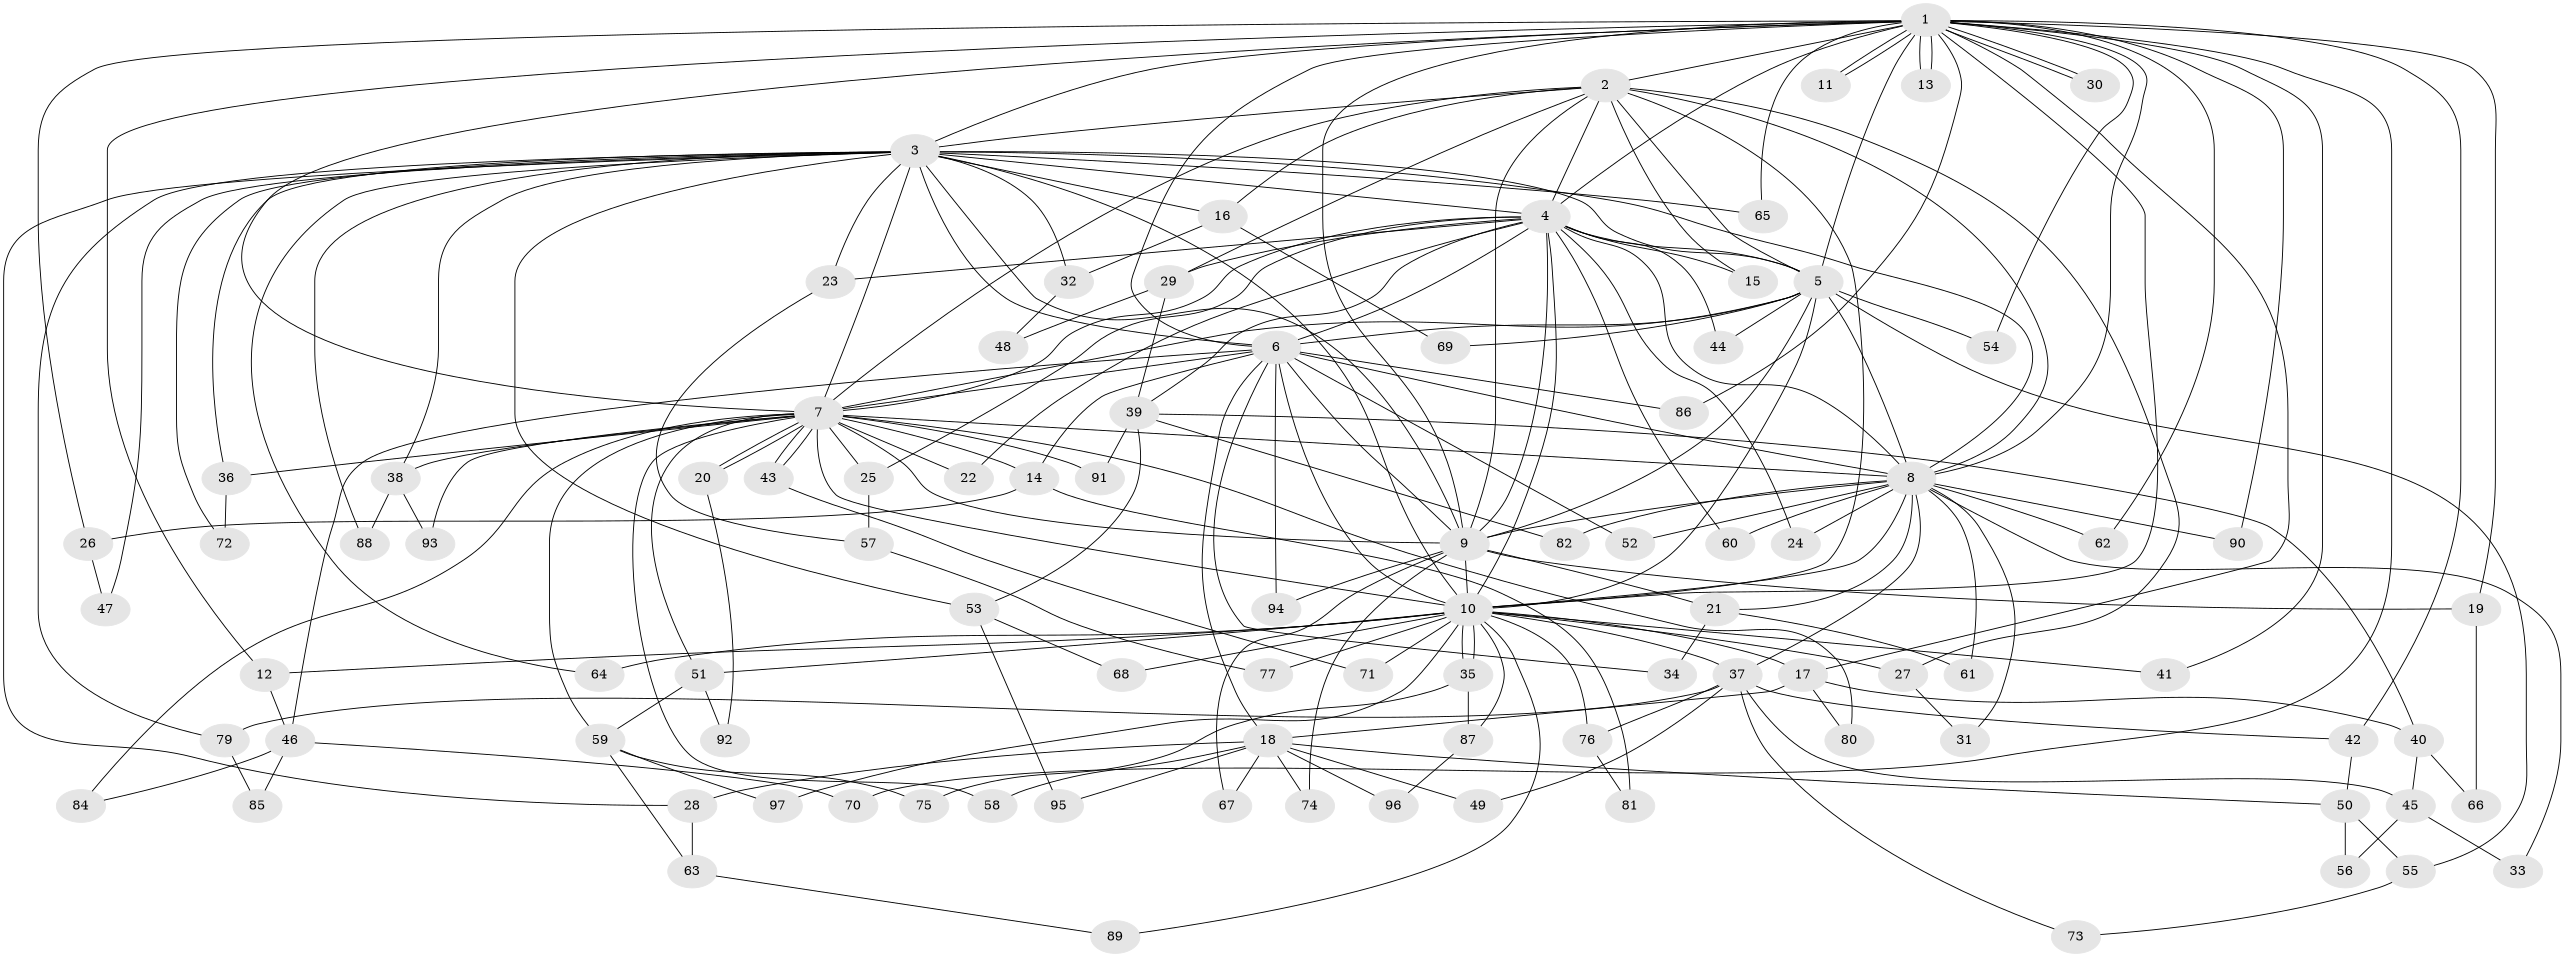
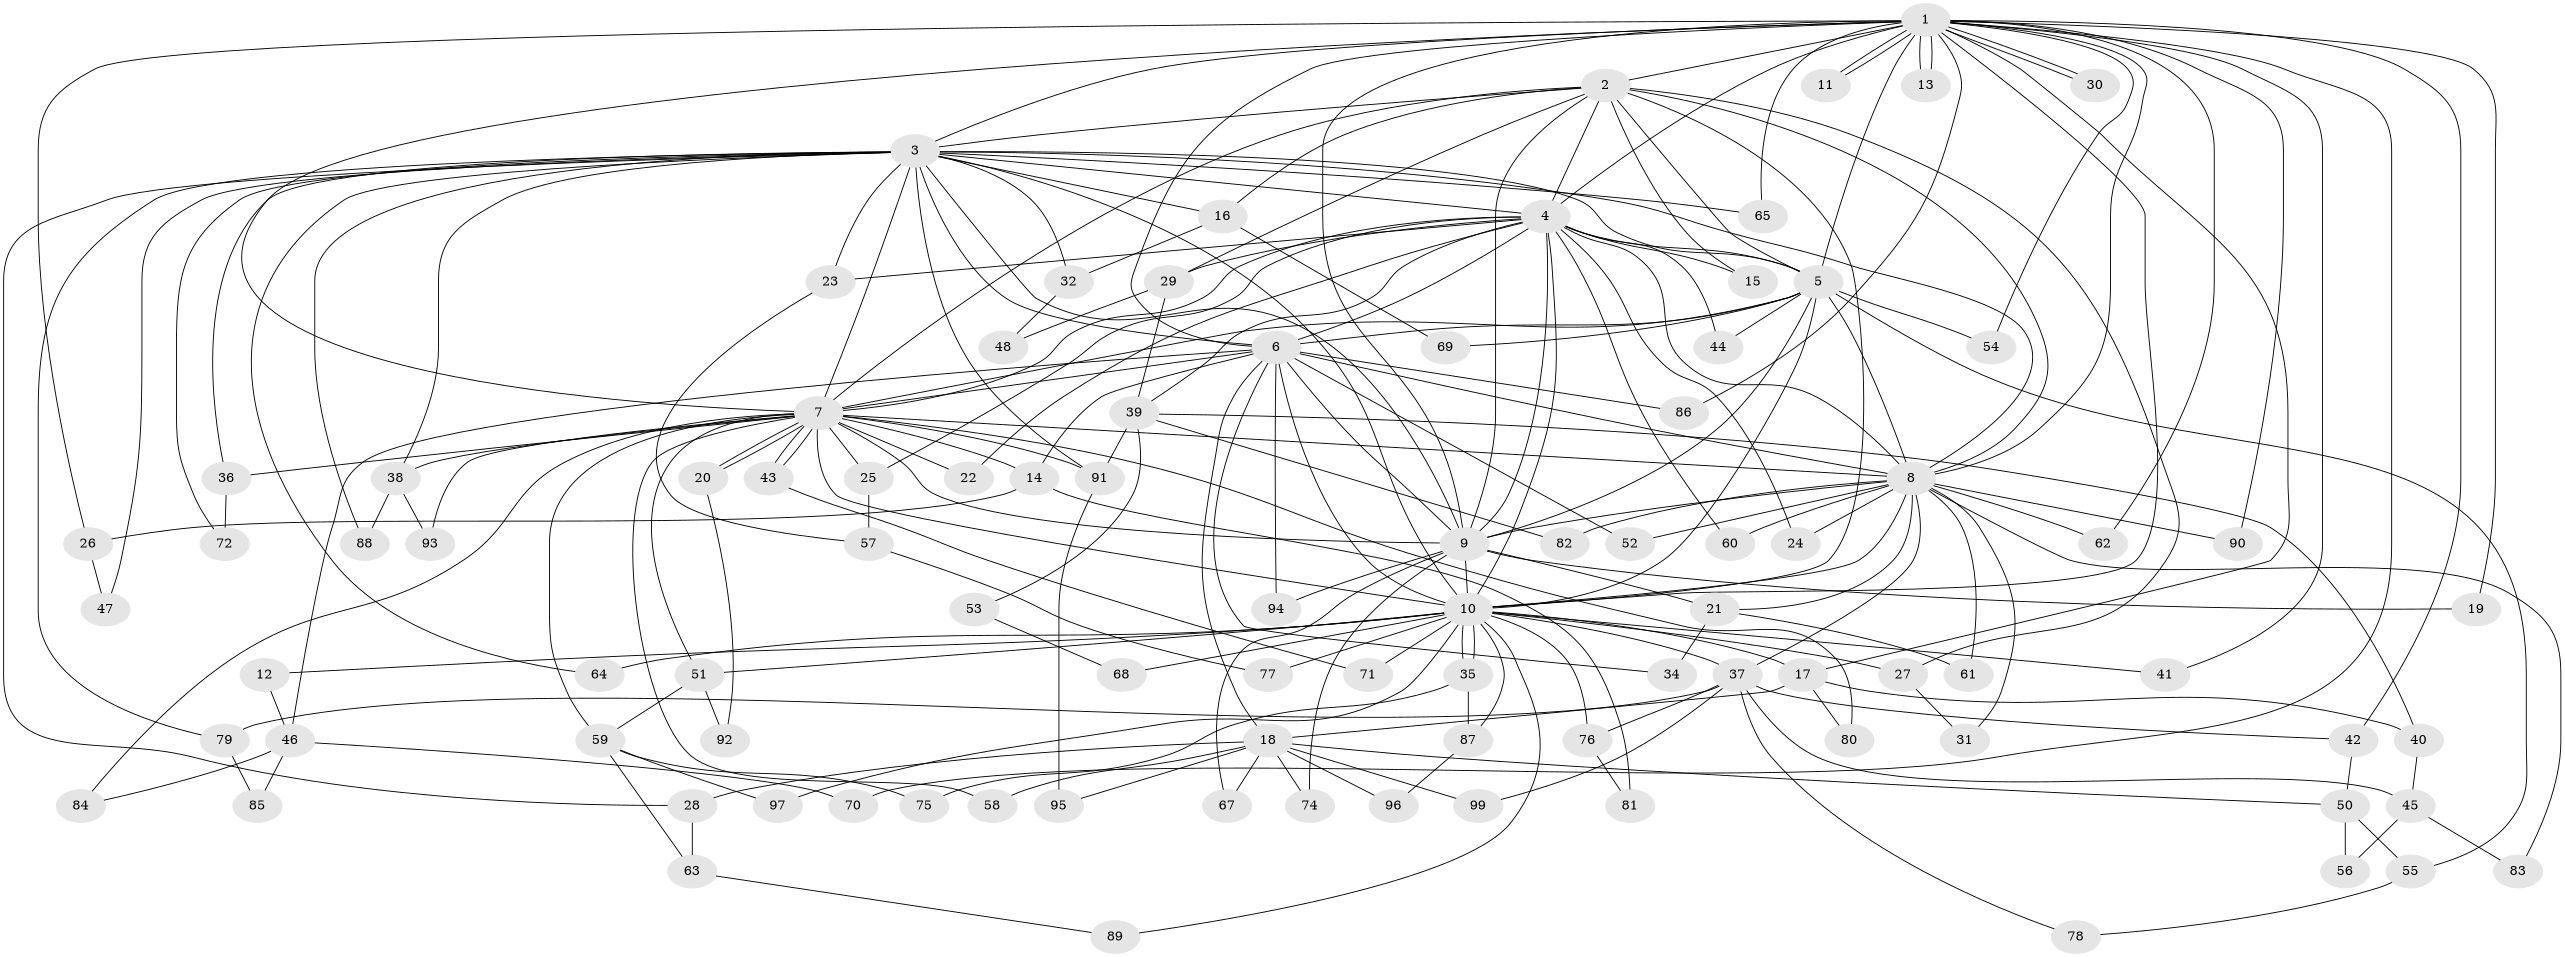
(725, 63) -> none
(515, 362) -> (958, 341)
(1013, 699) -> (1059, 624)
(1478, 806) -> (1478, 806)
(2476, 806) -> none
(2518, 872) -> (2518, 872)
(2076, 937) -> (2076, 937)
